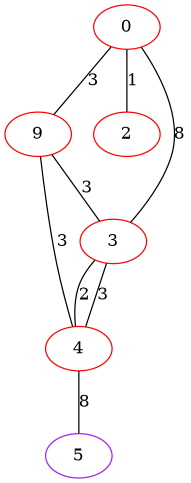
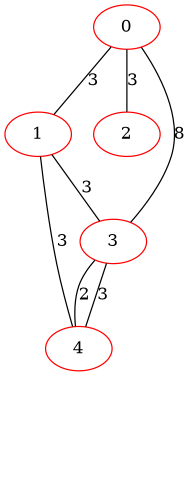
(133, 81) -> (133, 81)
(38, 134) -> (38, 134)
(79, 456) -> none
